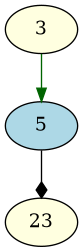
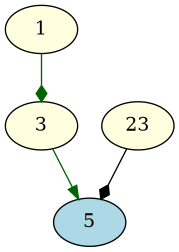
none -> (42, 29)
(42, 166) -> (118, 167)
